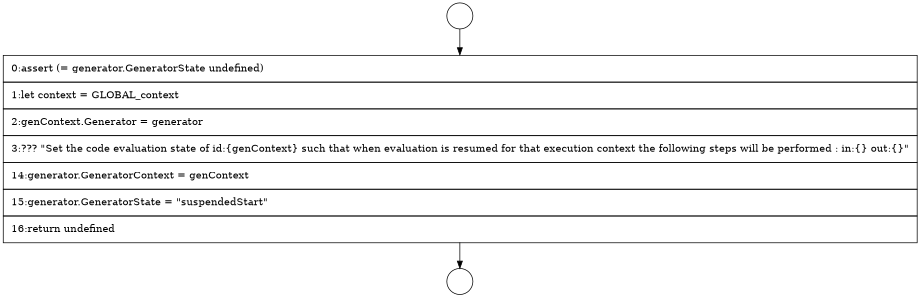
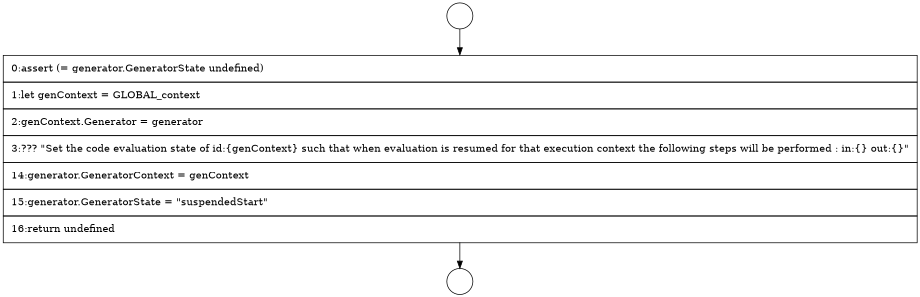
(95, 95) -> (106, 95)
